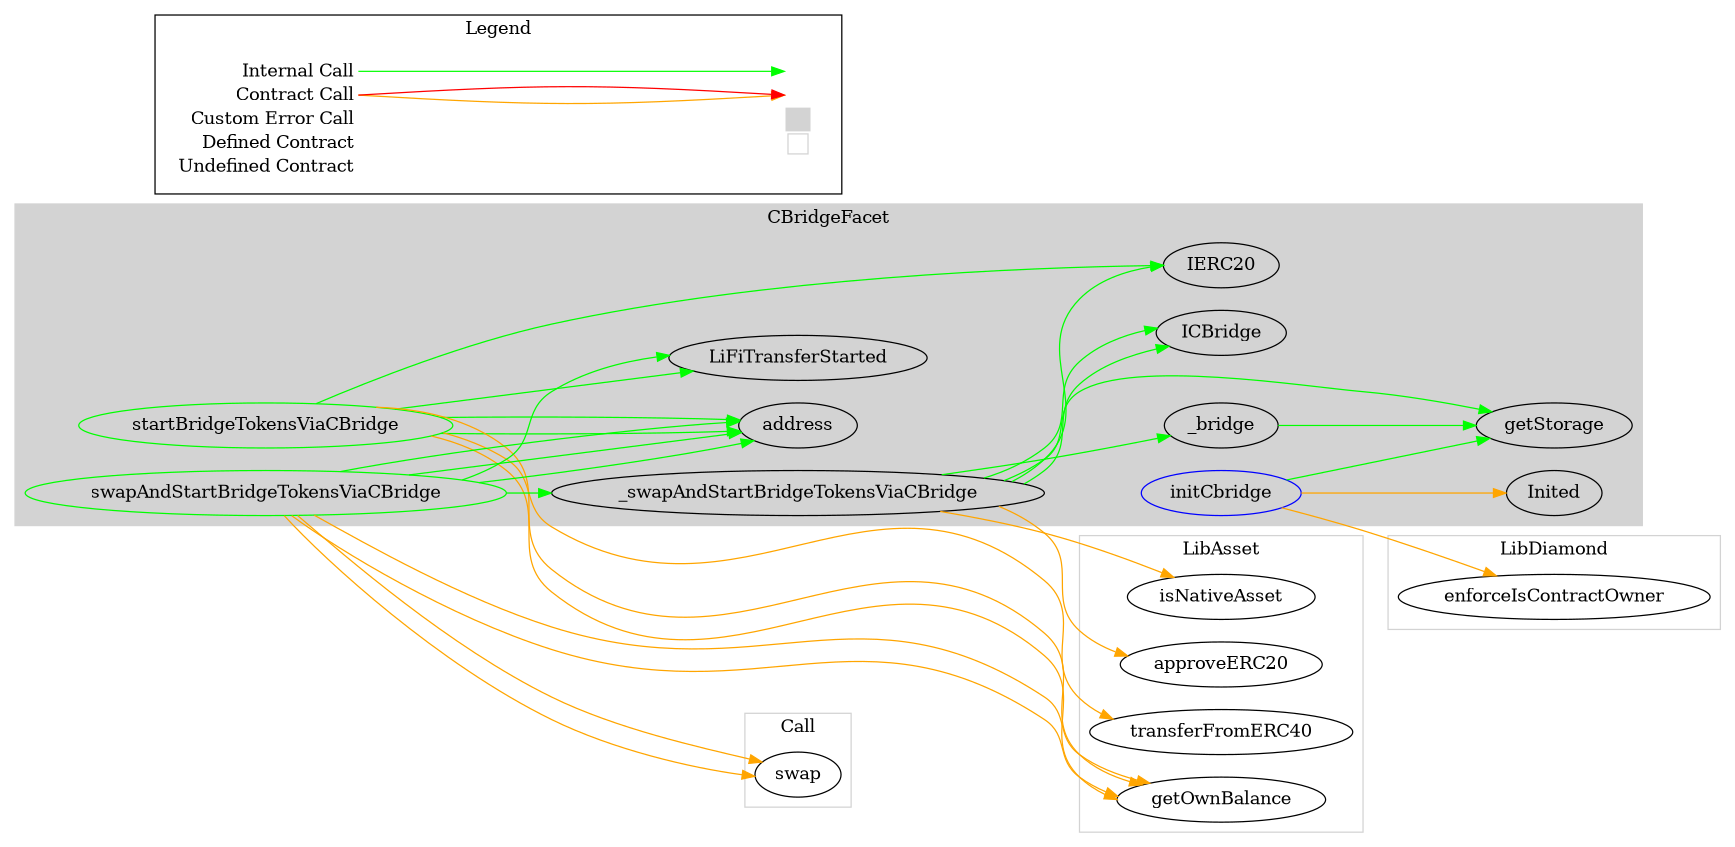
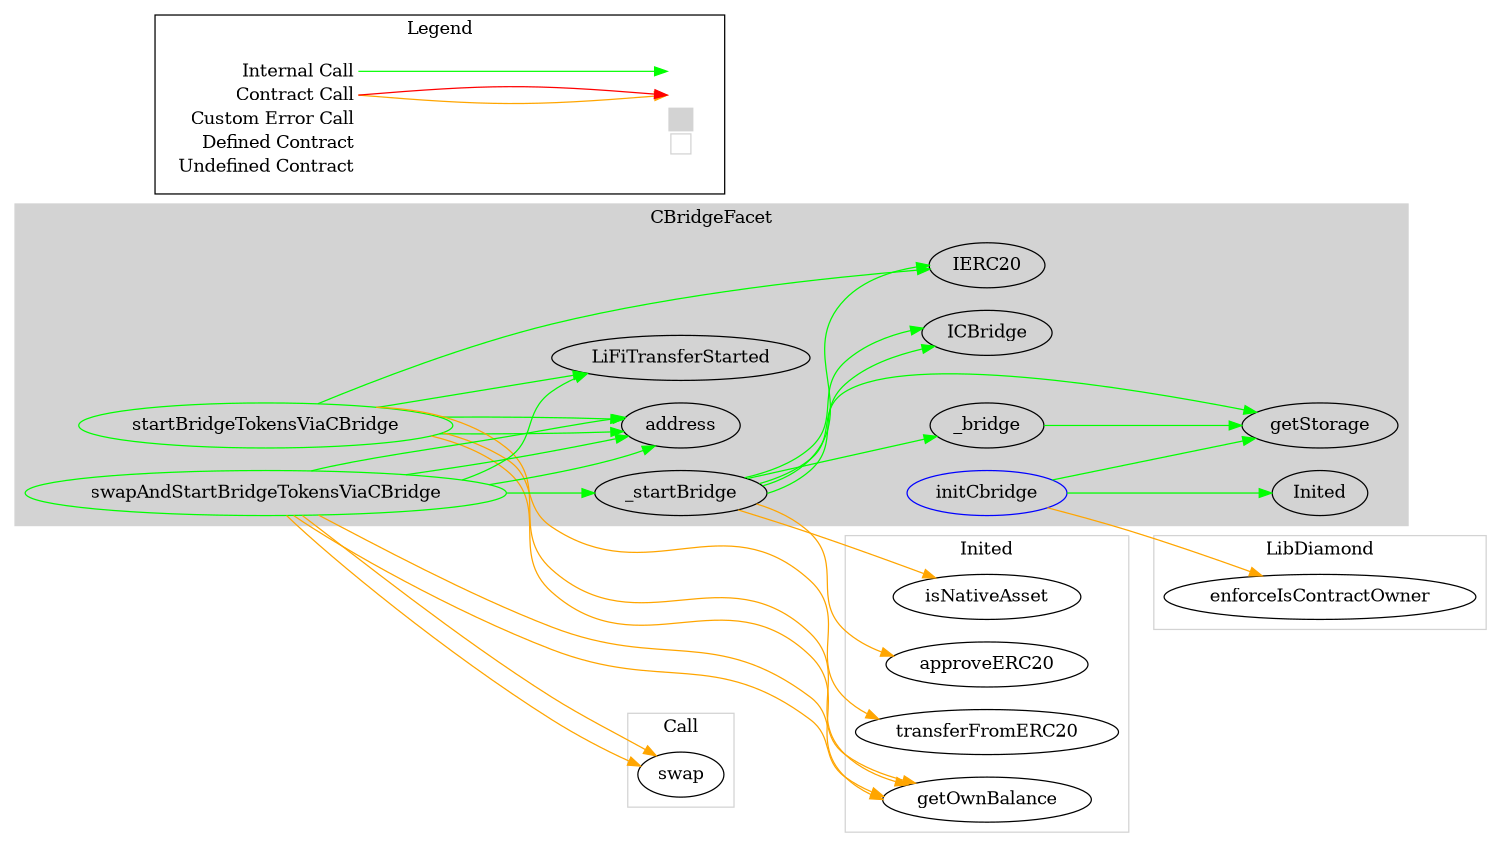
(798, 493) -> (681, 493)
(1397, 493) -> (1163, 493)
(1221, 550) -> (987, 550)
(1221, 732) -> (987, 732)
